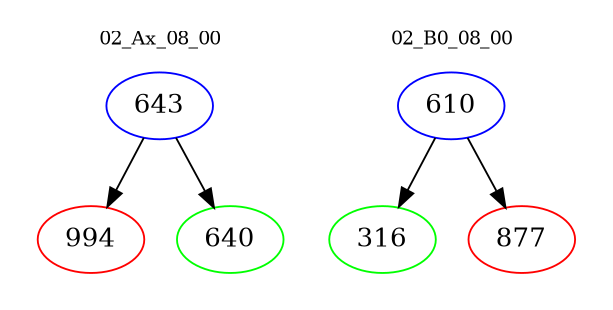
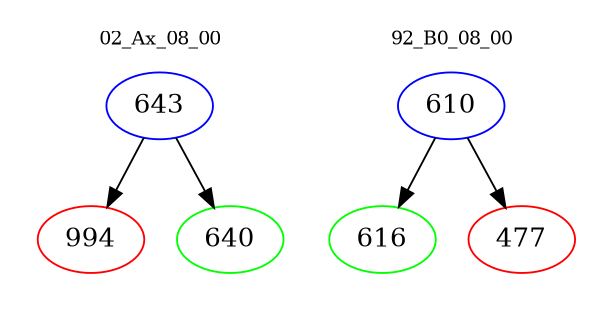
(452, 40) -> (452, 40)
(383, 240) -> (383, 240)
(522, 240) -> (522, 240)
